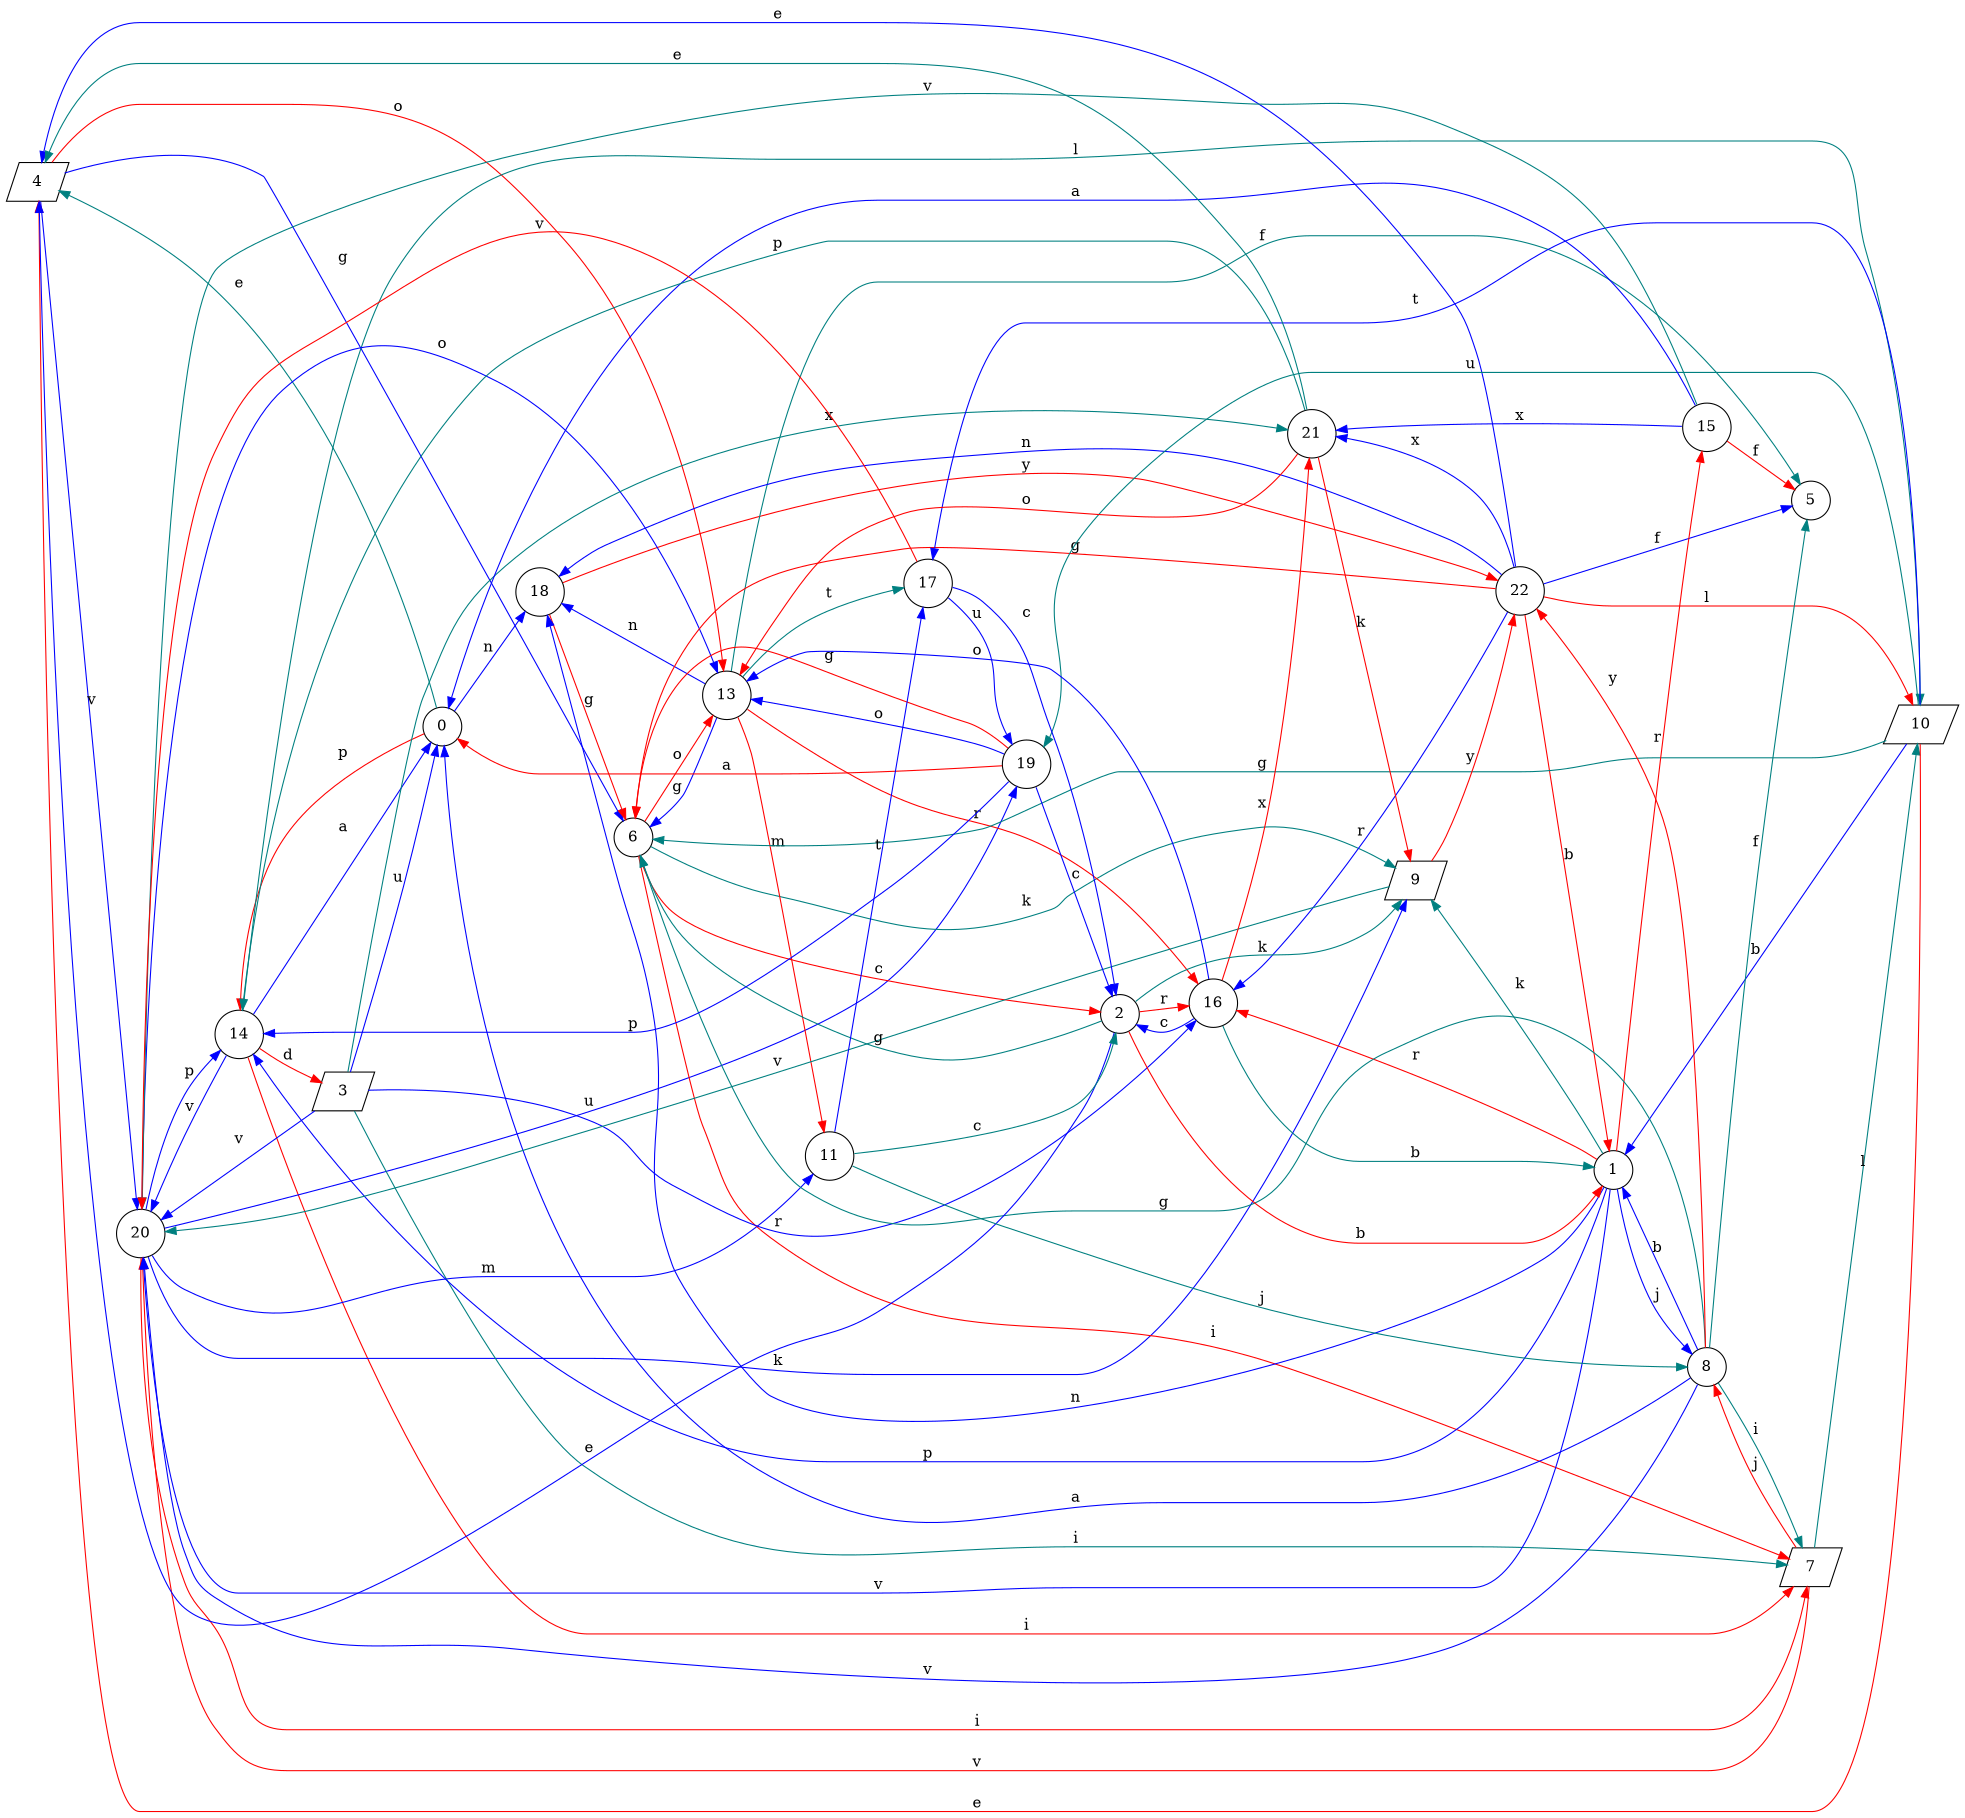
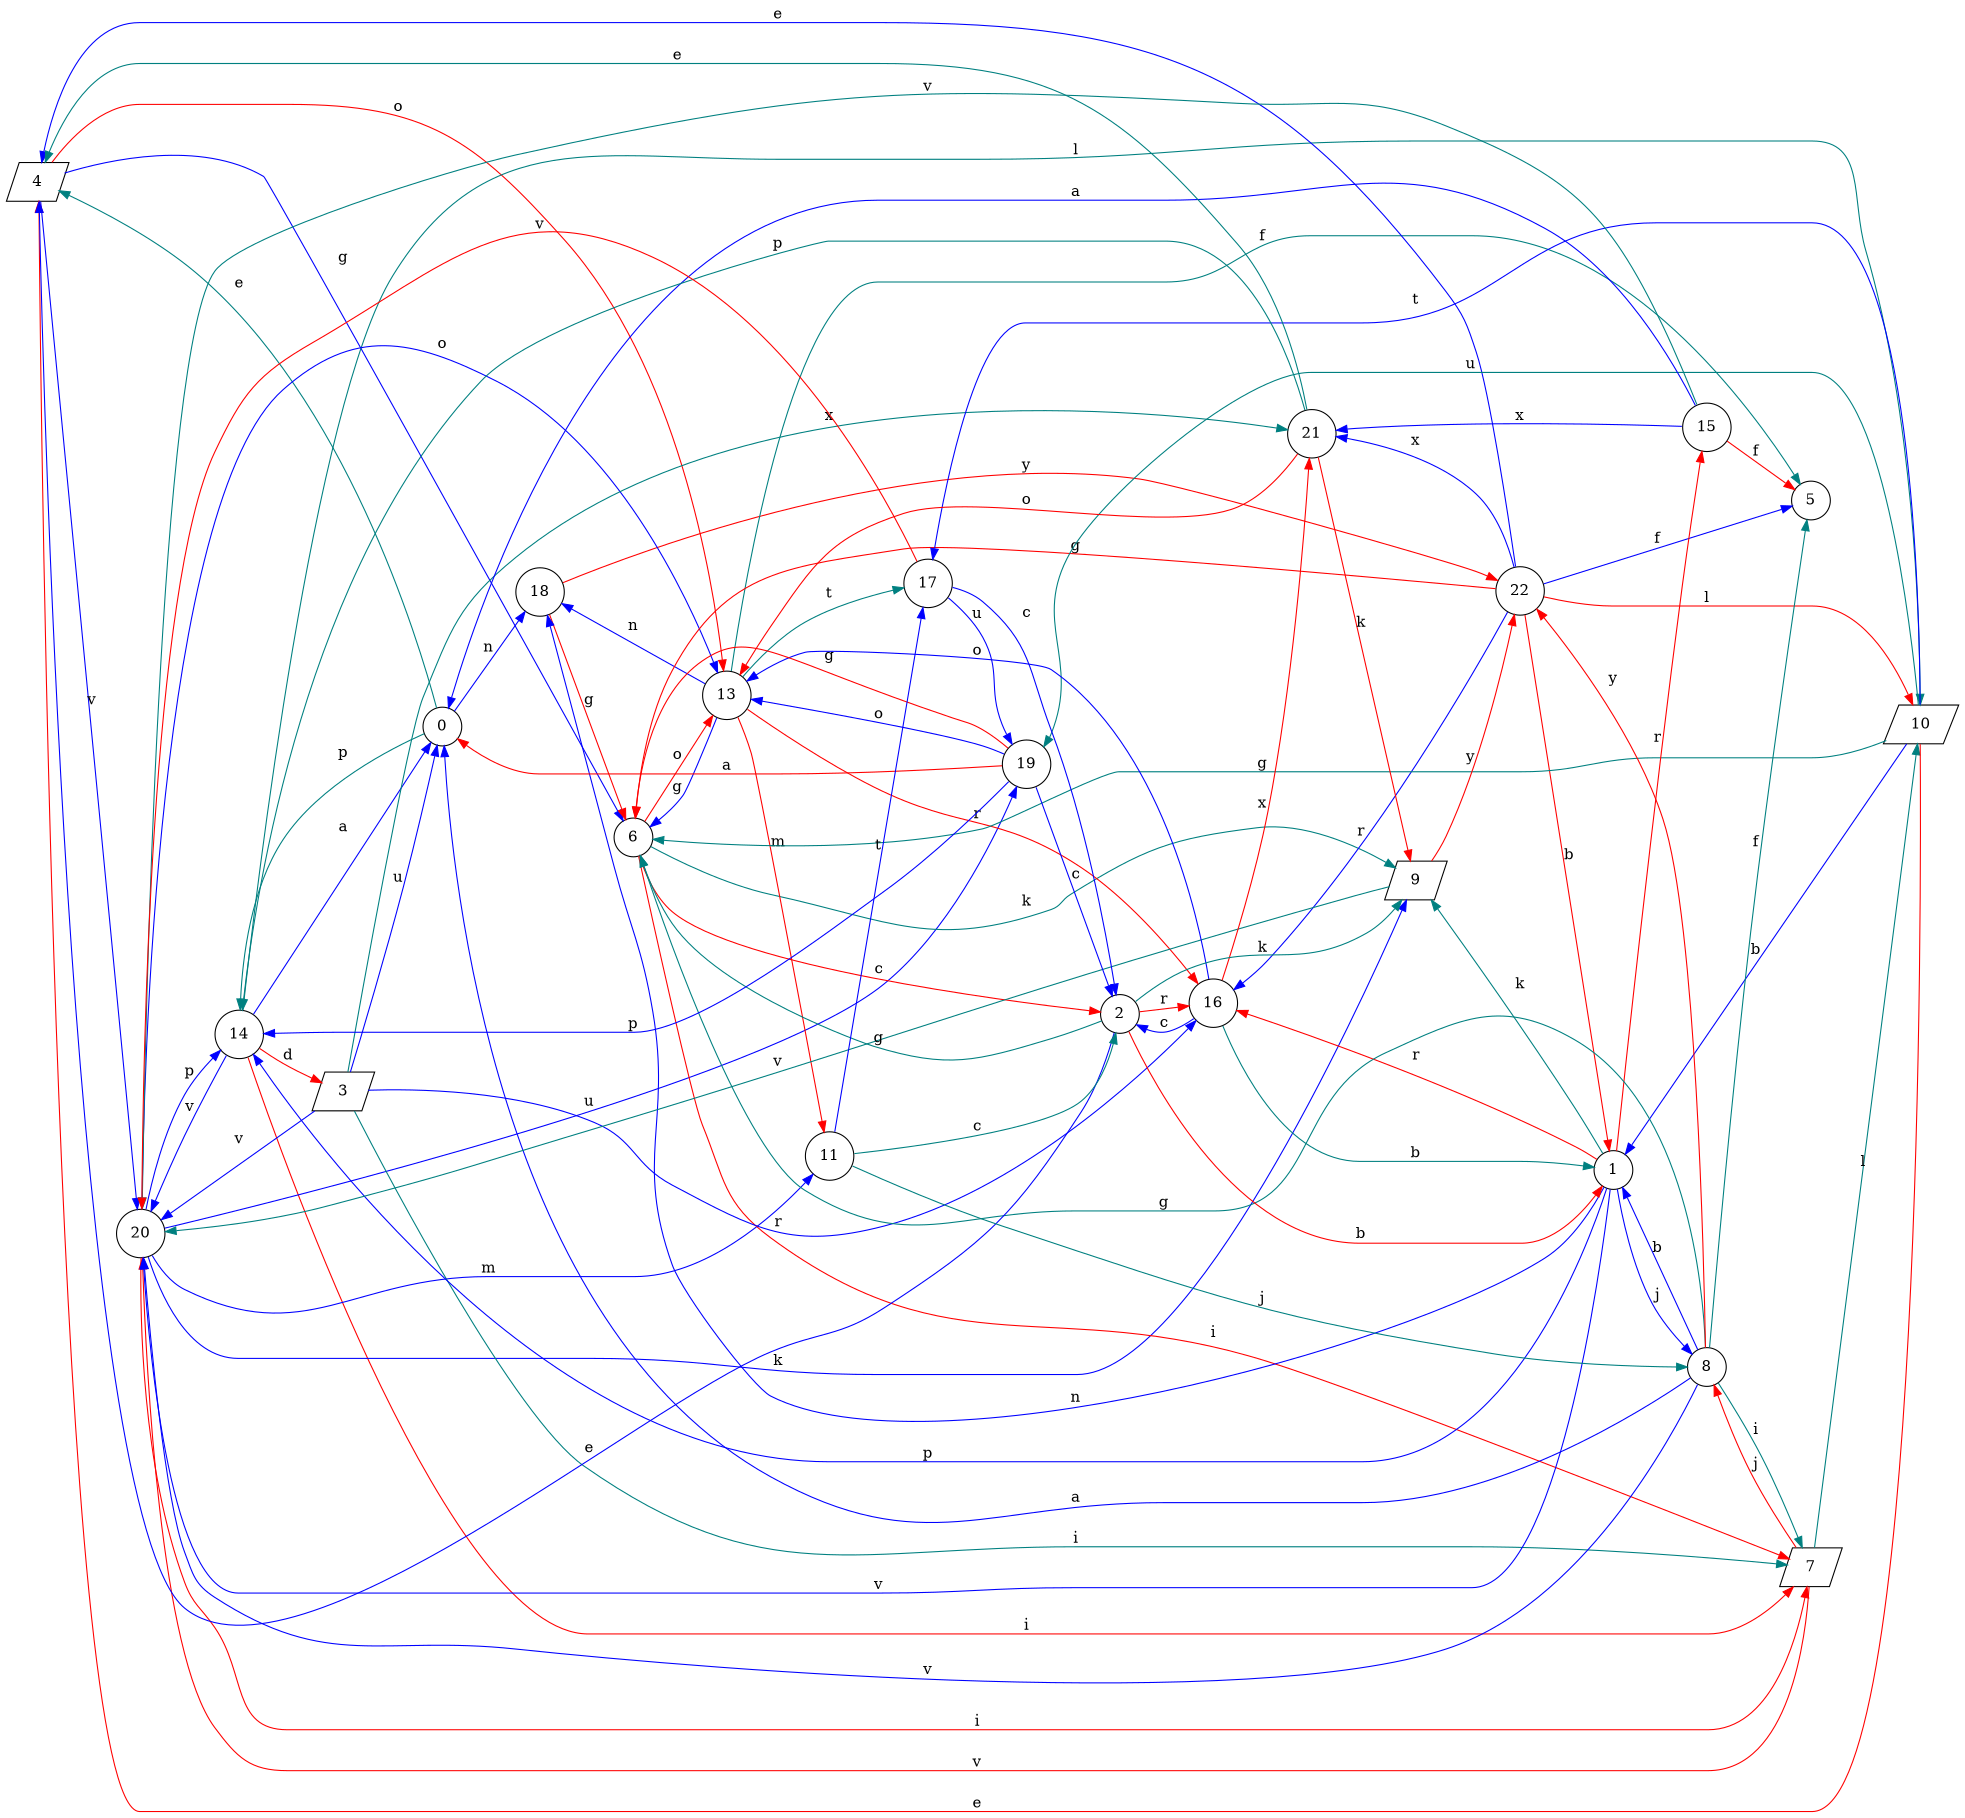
(1037, 451) -> none
(287, 835) -> (287, 835)
